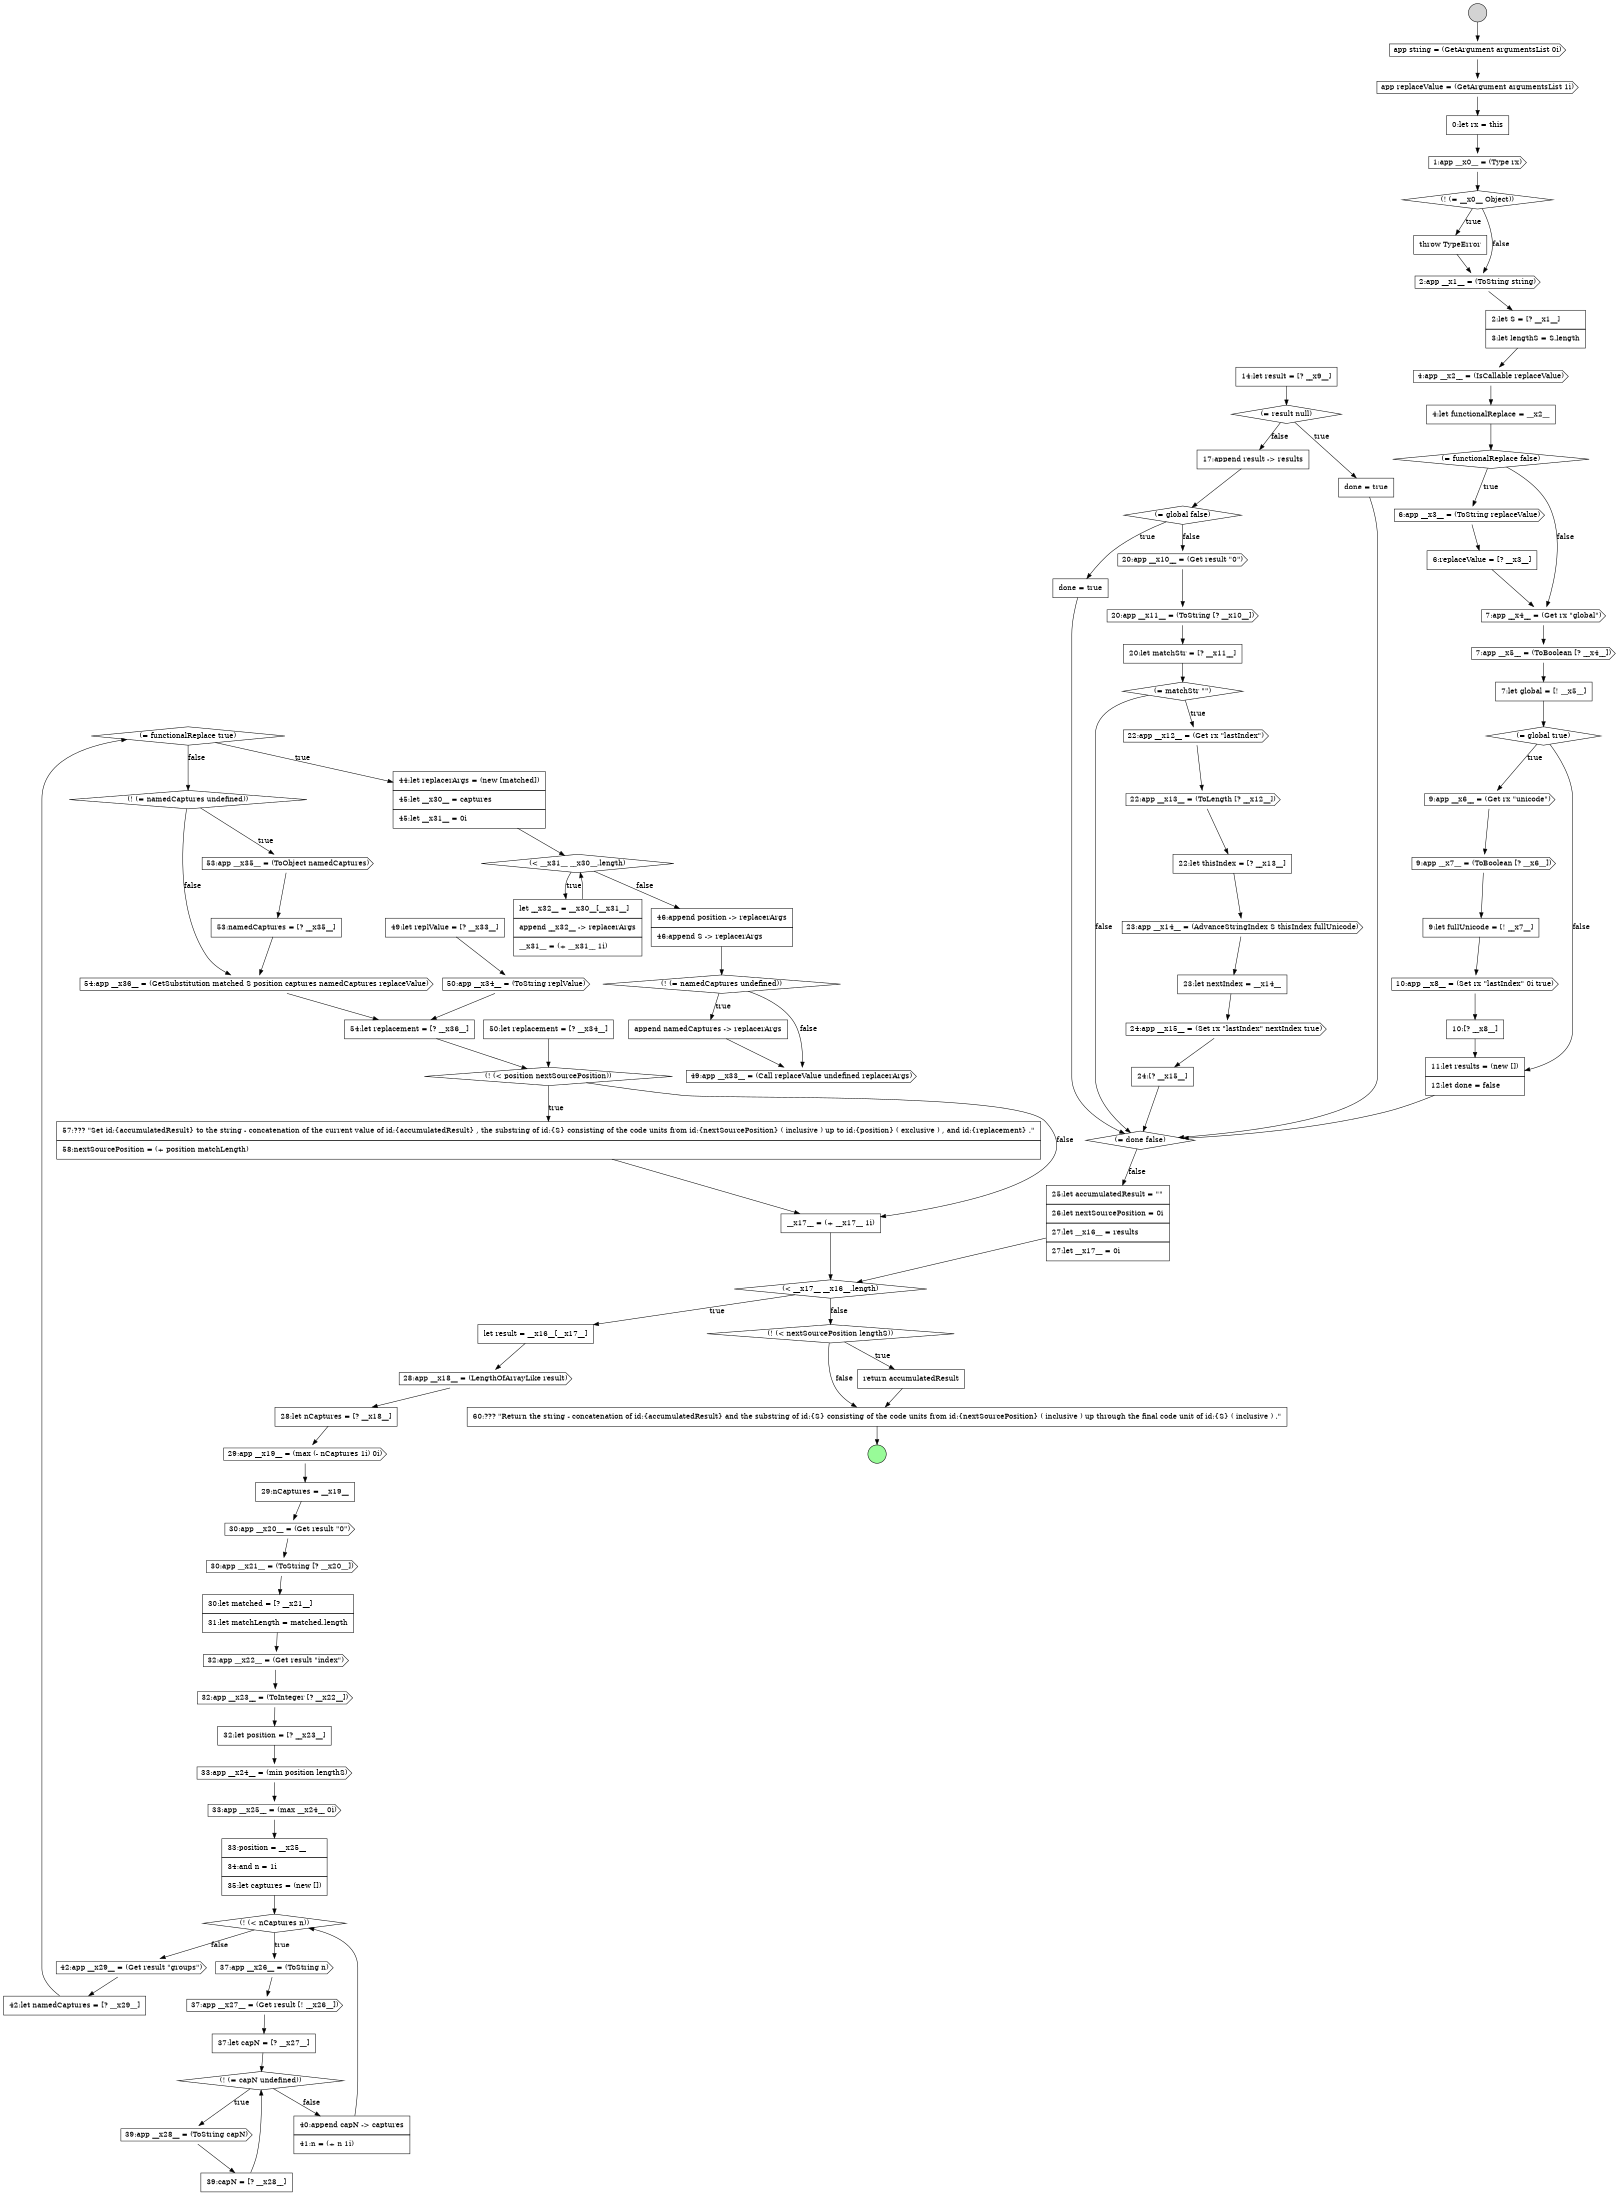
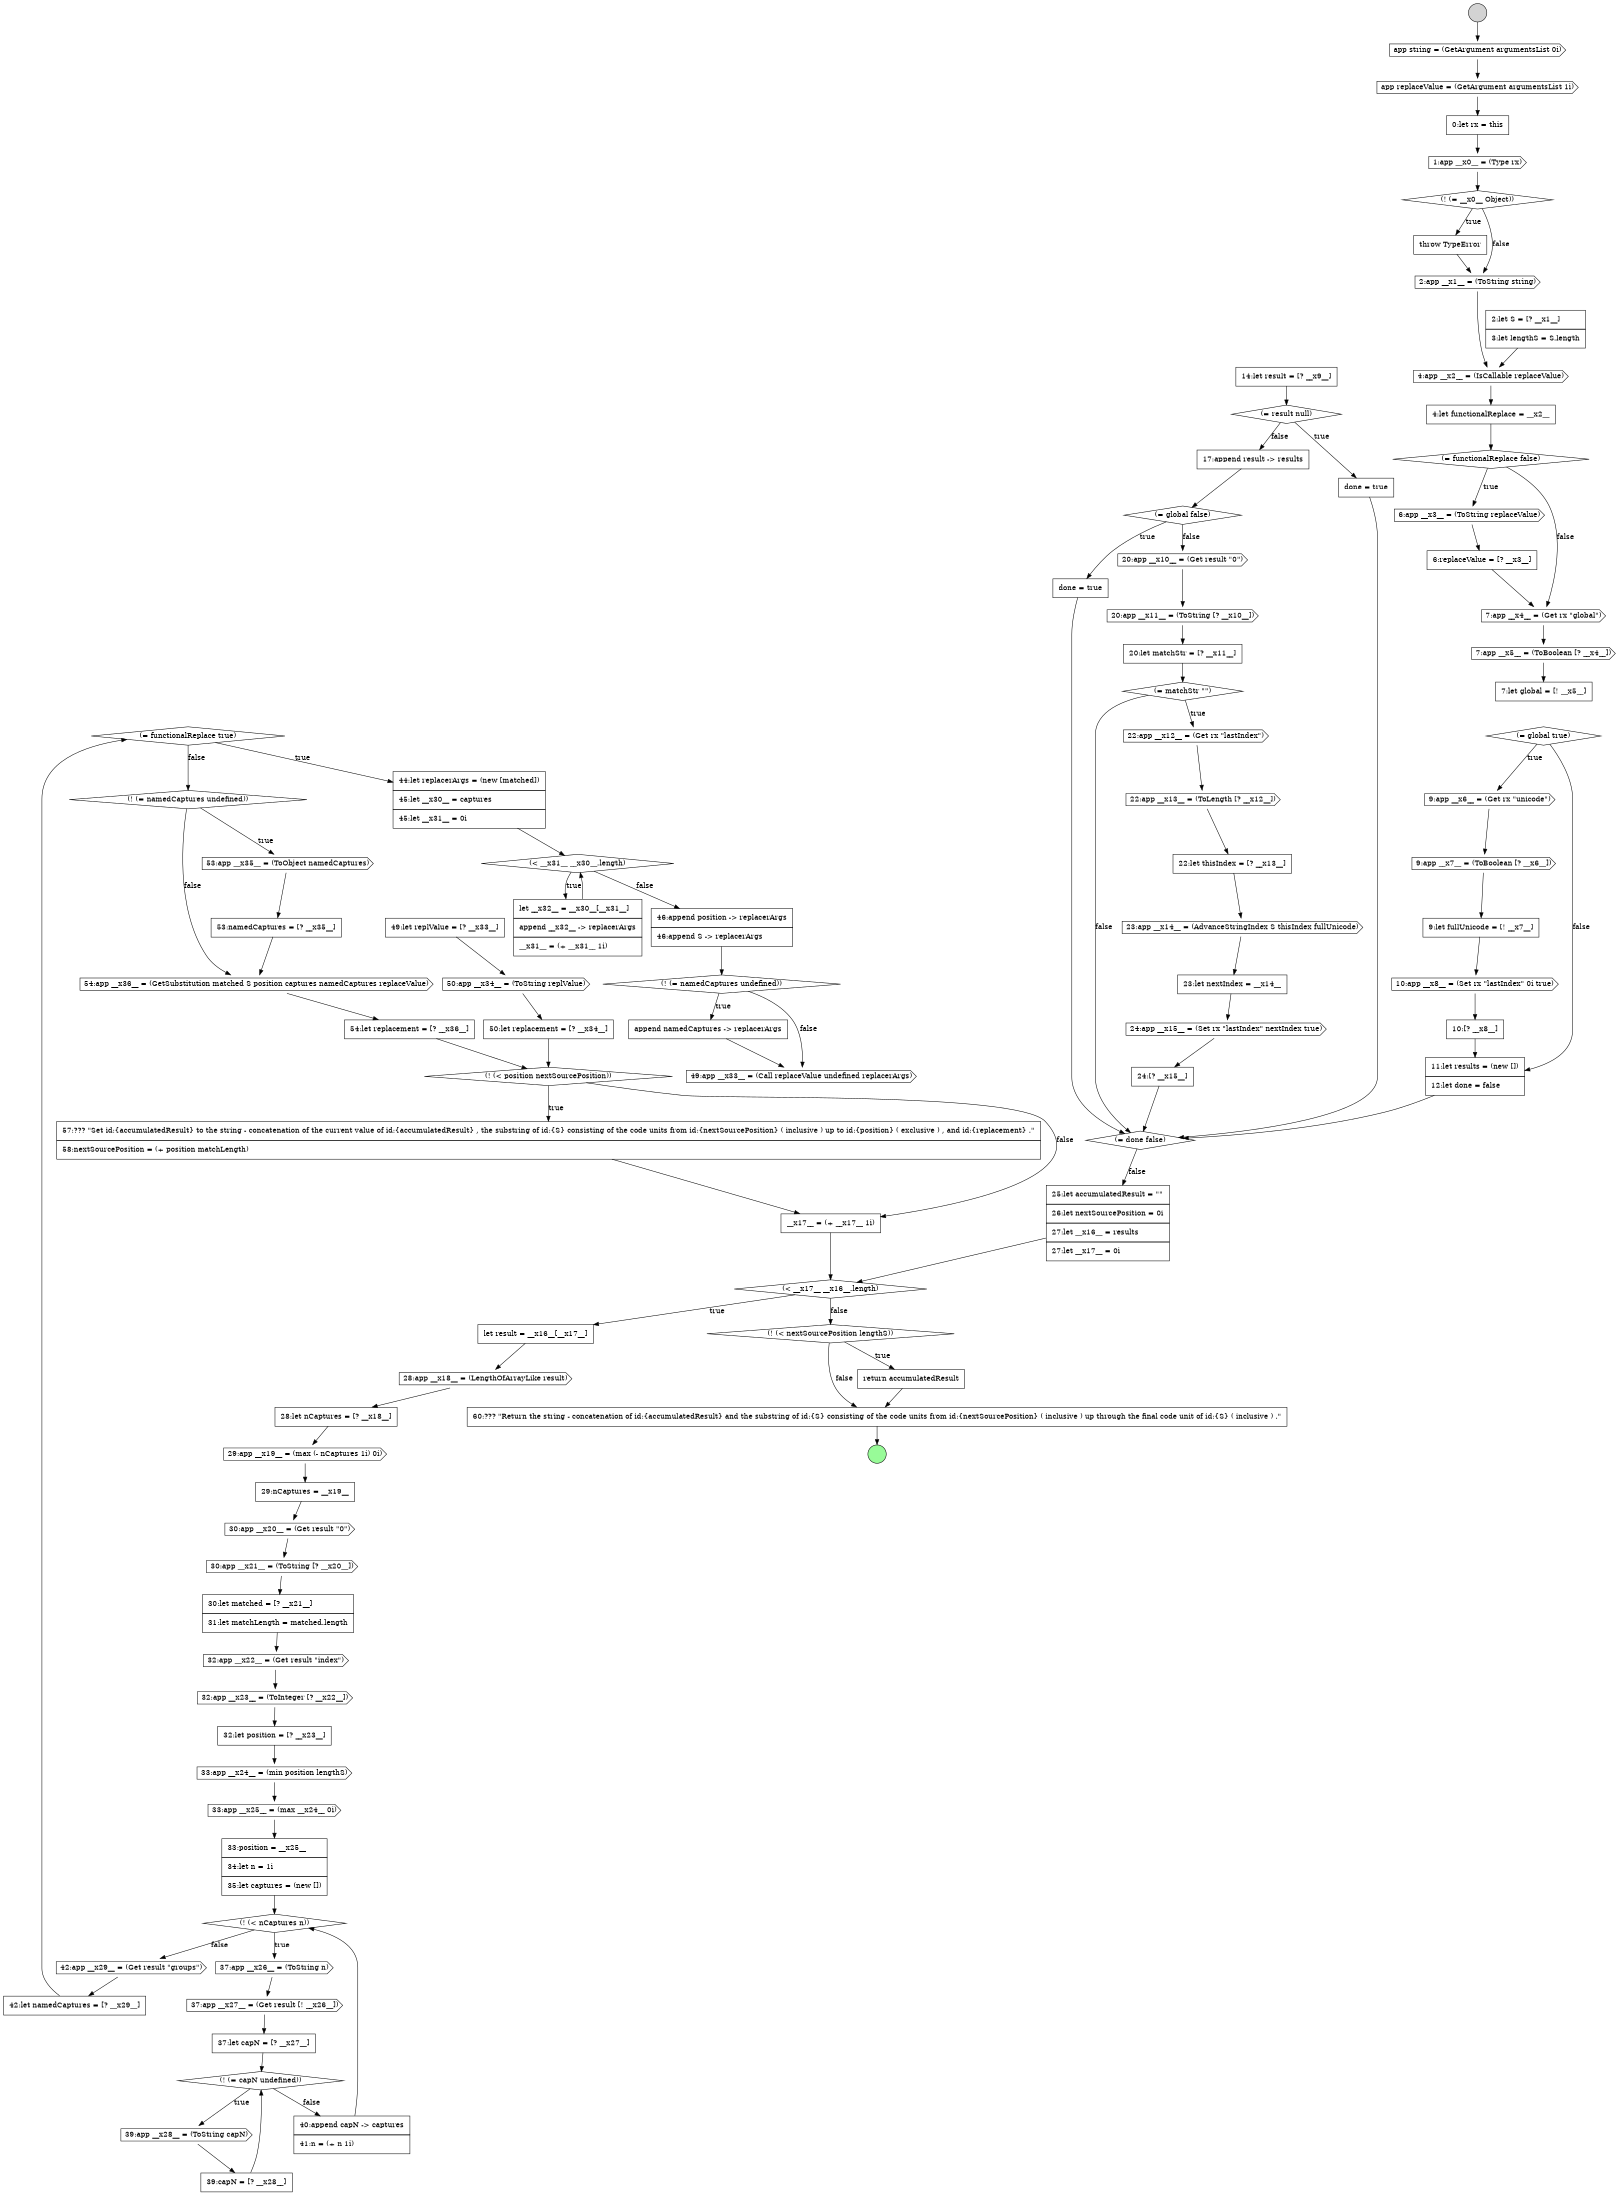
(1498, 299) -> (1478, 327)
(1544, 711) -> none
(465, 1006) -> (531, 1004)
(252, 1867) -> (250, 1867)
